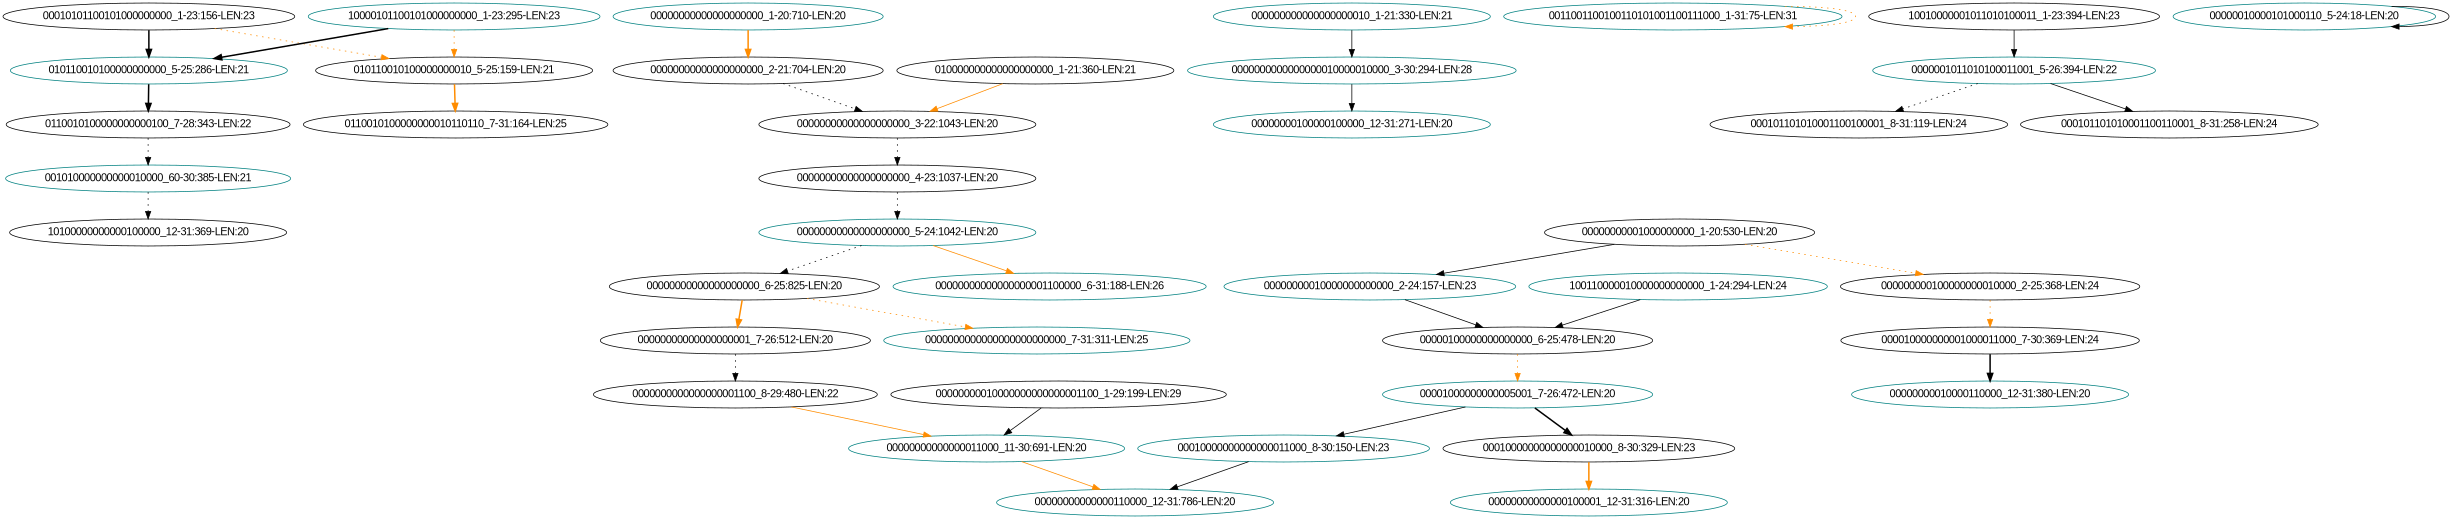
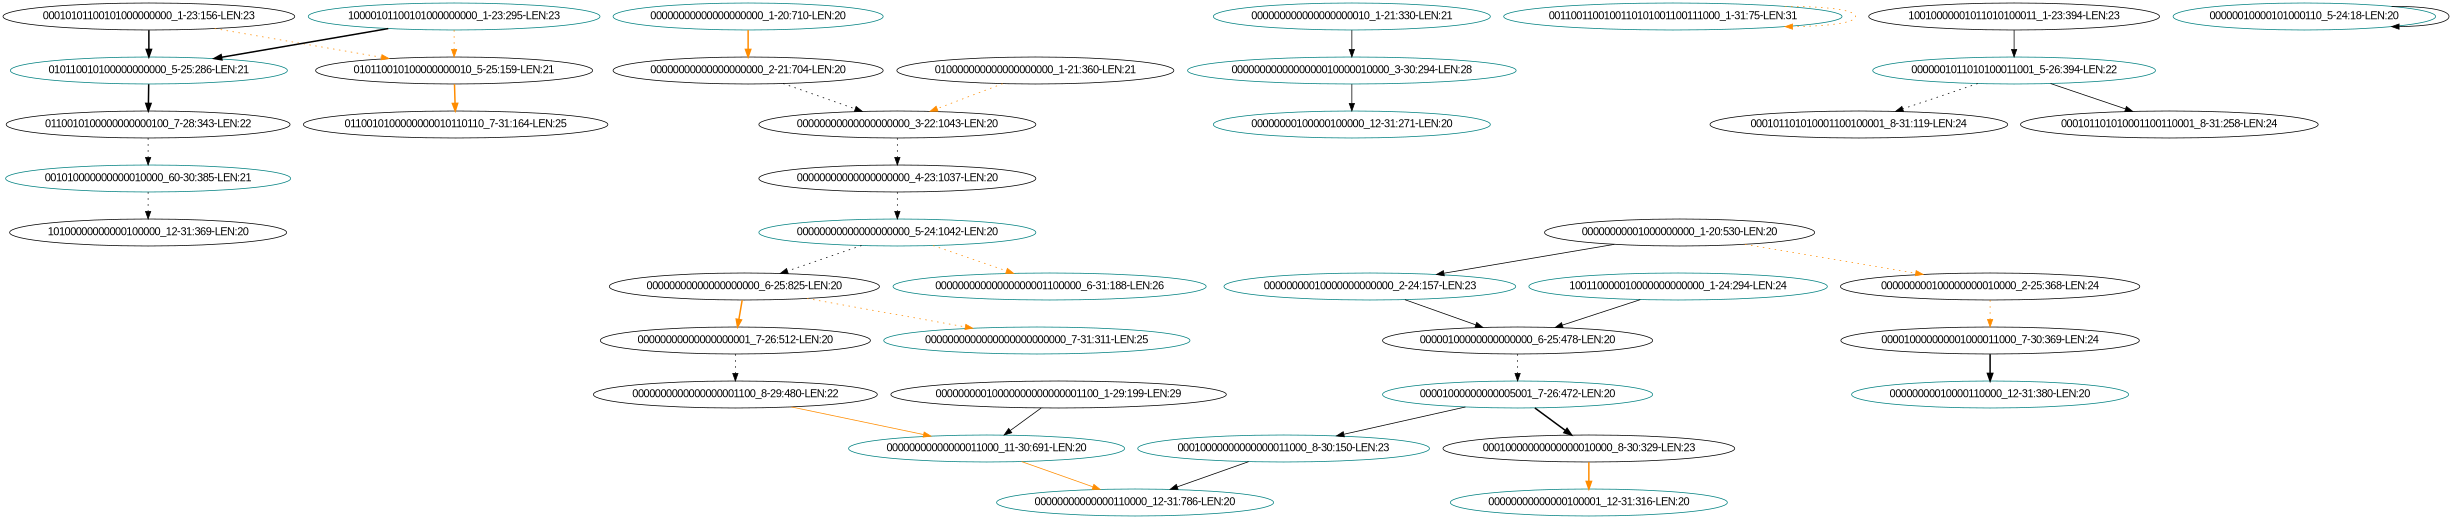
(970, 96) -> (970, 96)
(970, 258) -> (970, 258)
(1518, 364) -> (1518, 364)
